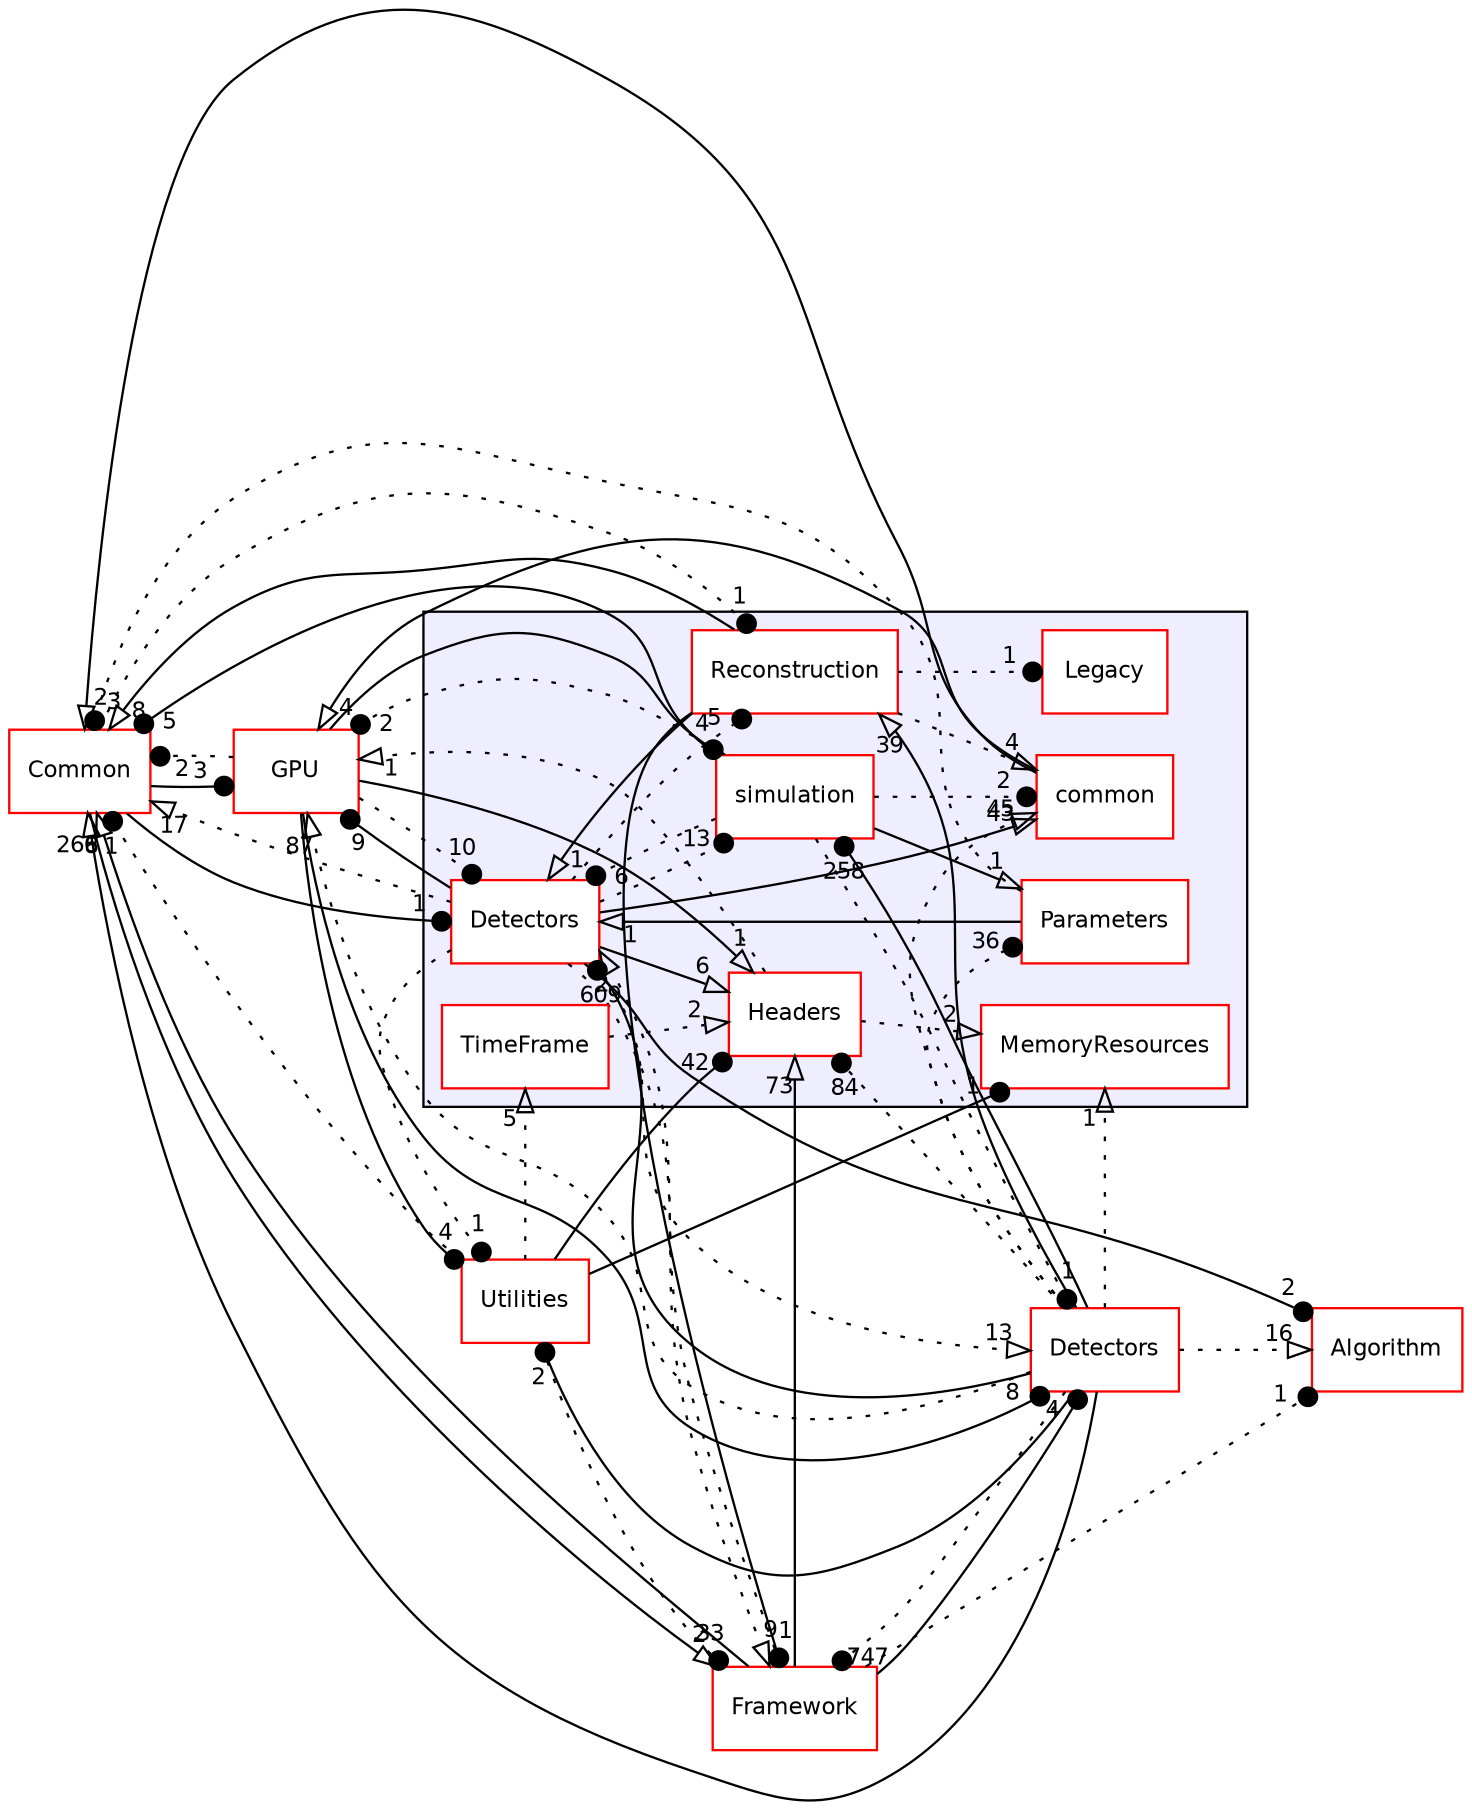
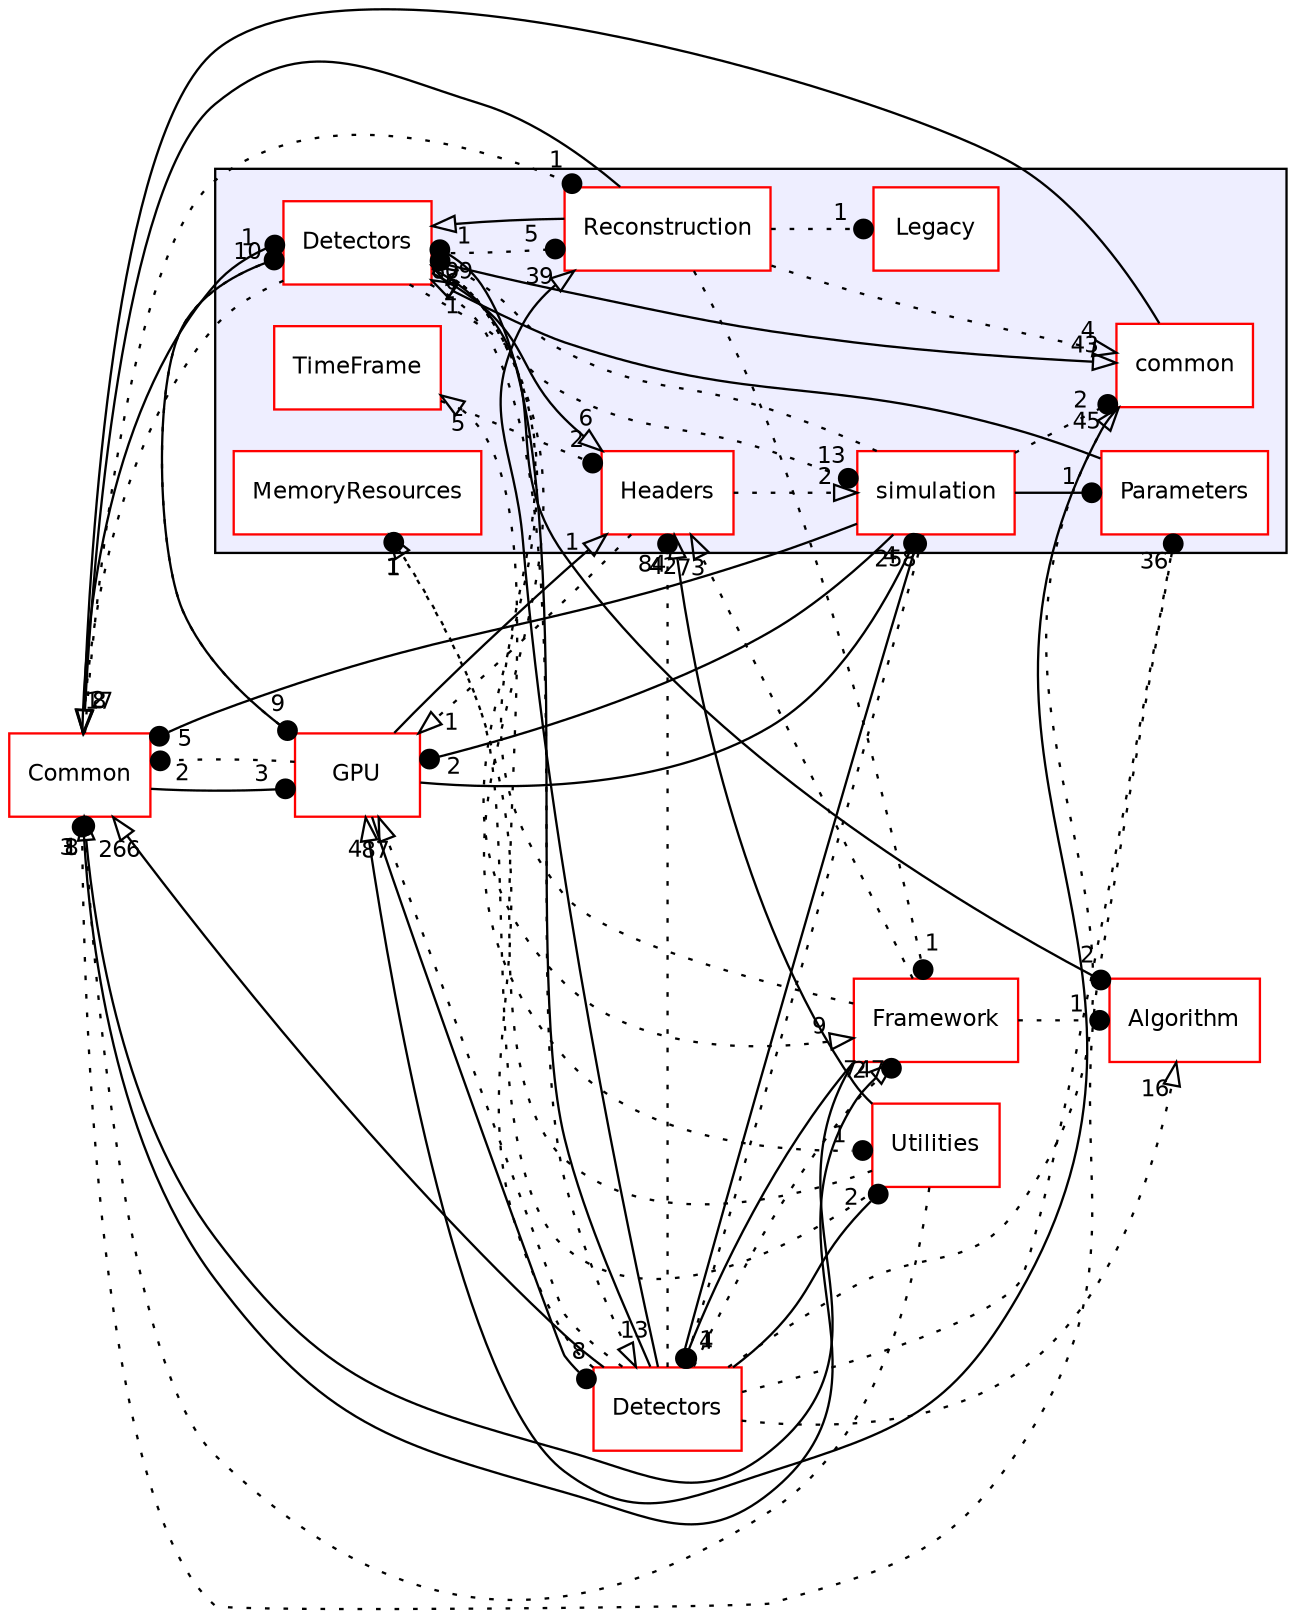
(551, 682) -> (717, 660)
(905, 841) -> (1049, 493)
(625, 936) -> (836, 625)
(902, 1025) -> (776, 493)
(664, 1030) -> (512, 430)
(342, 1045) -> none
(621, 1168) -> (742, 844)
(780, 1189) -> (515, 1119)
(795, 1373) -> (807, 767)
(611, 1508) -> none
